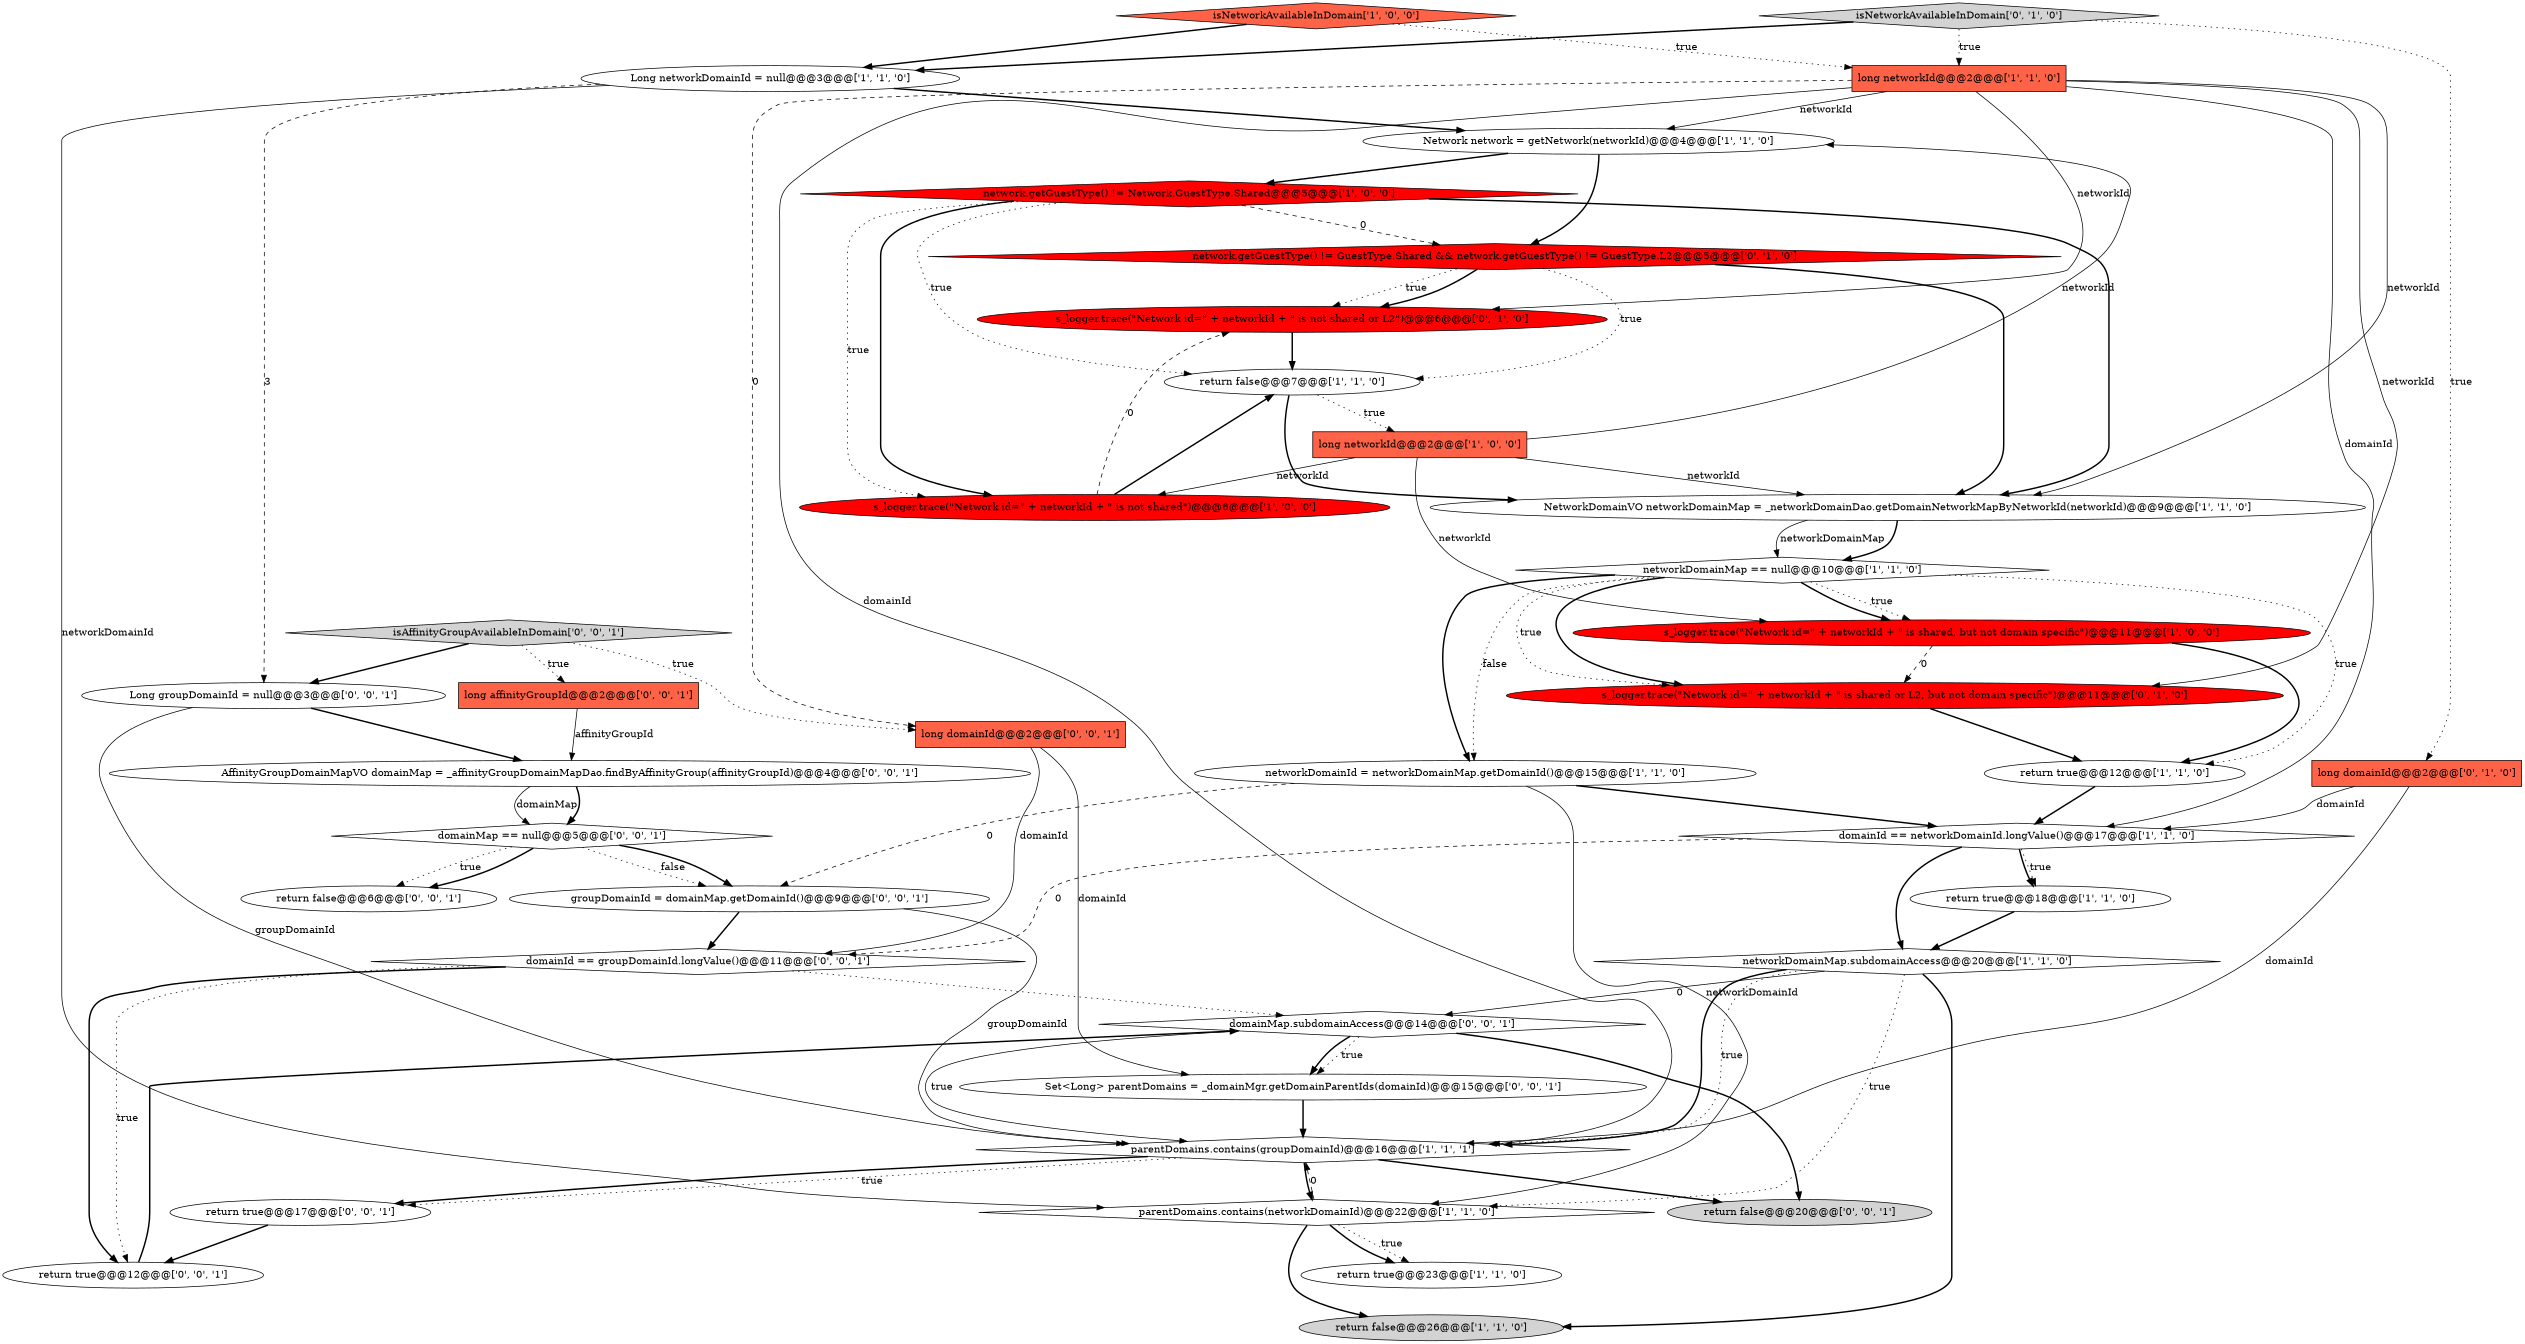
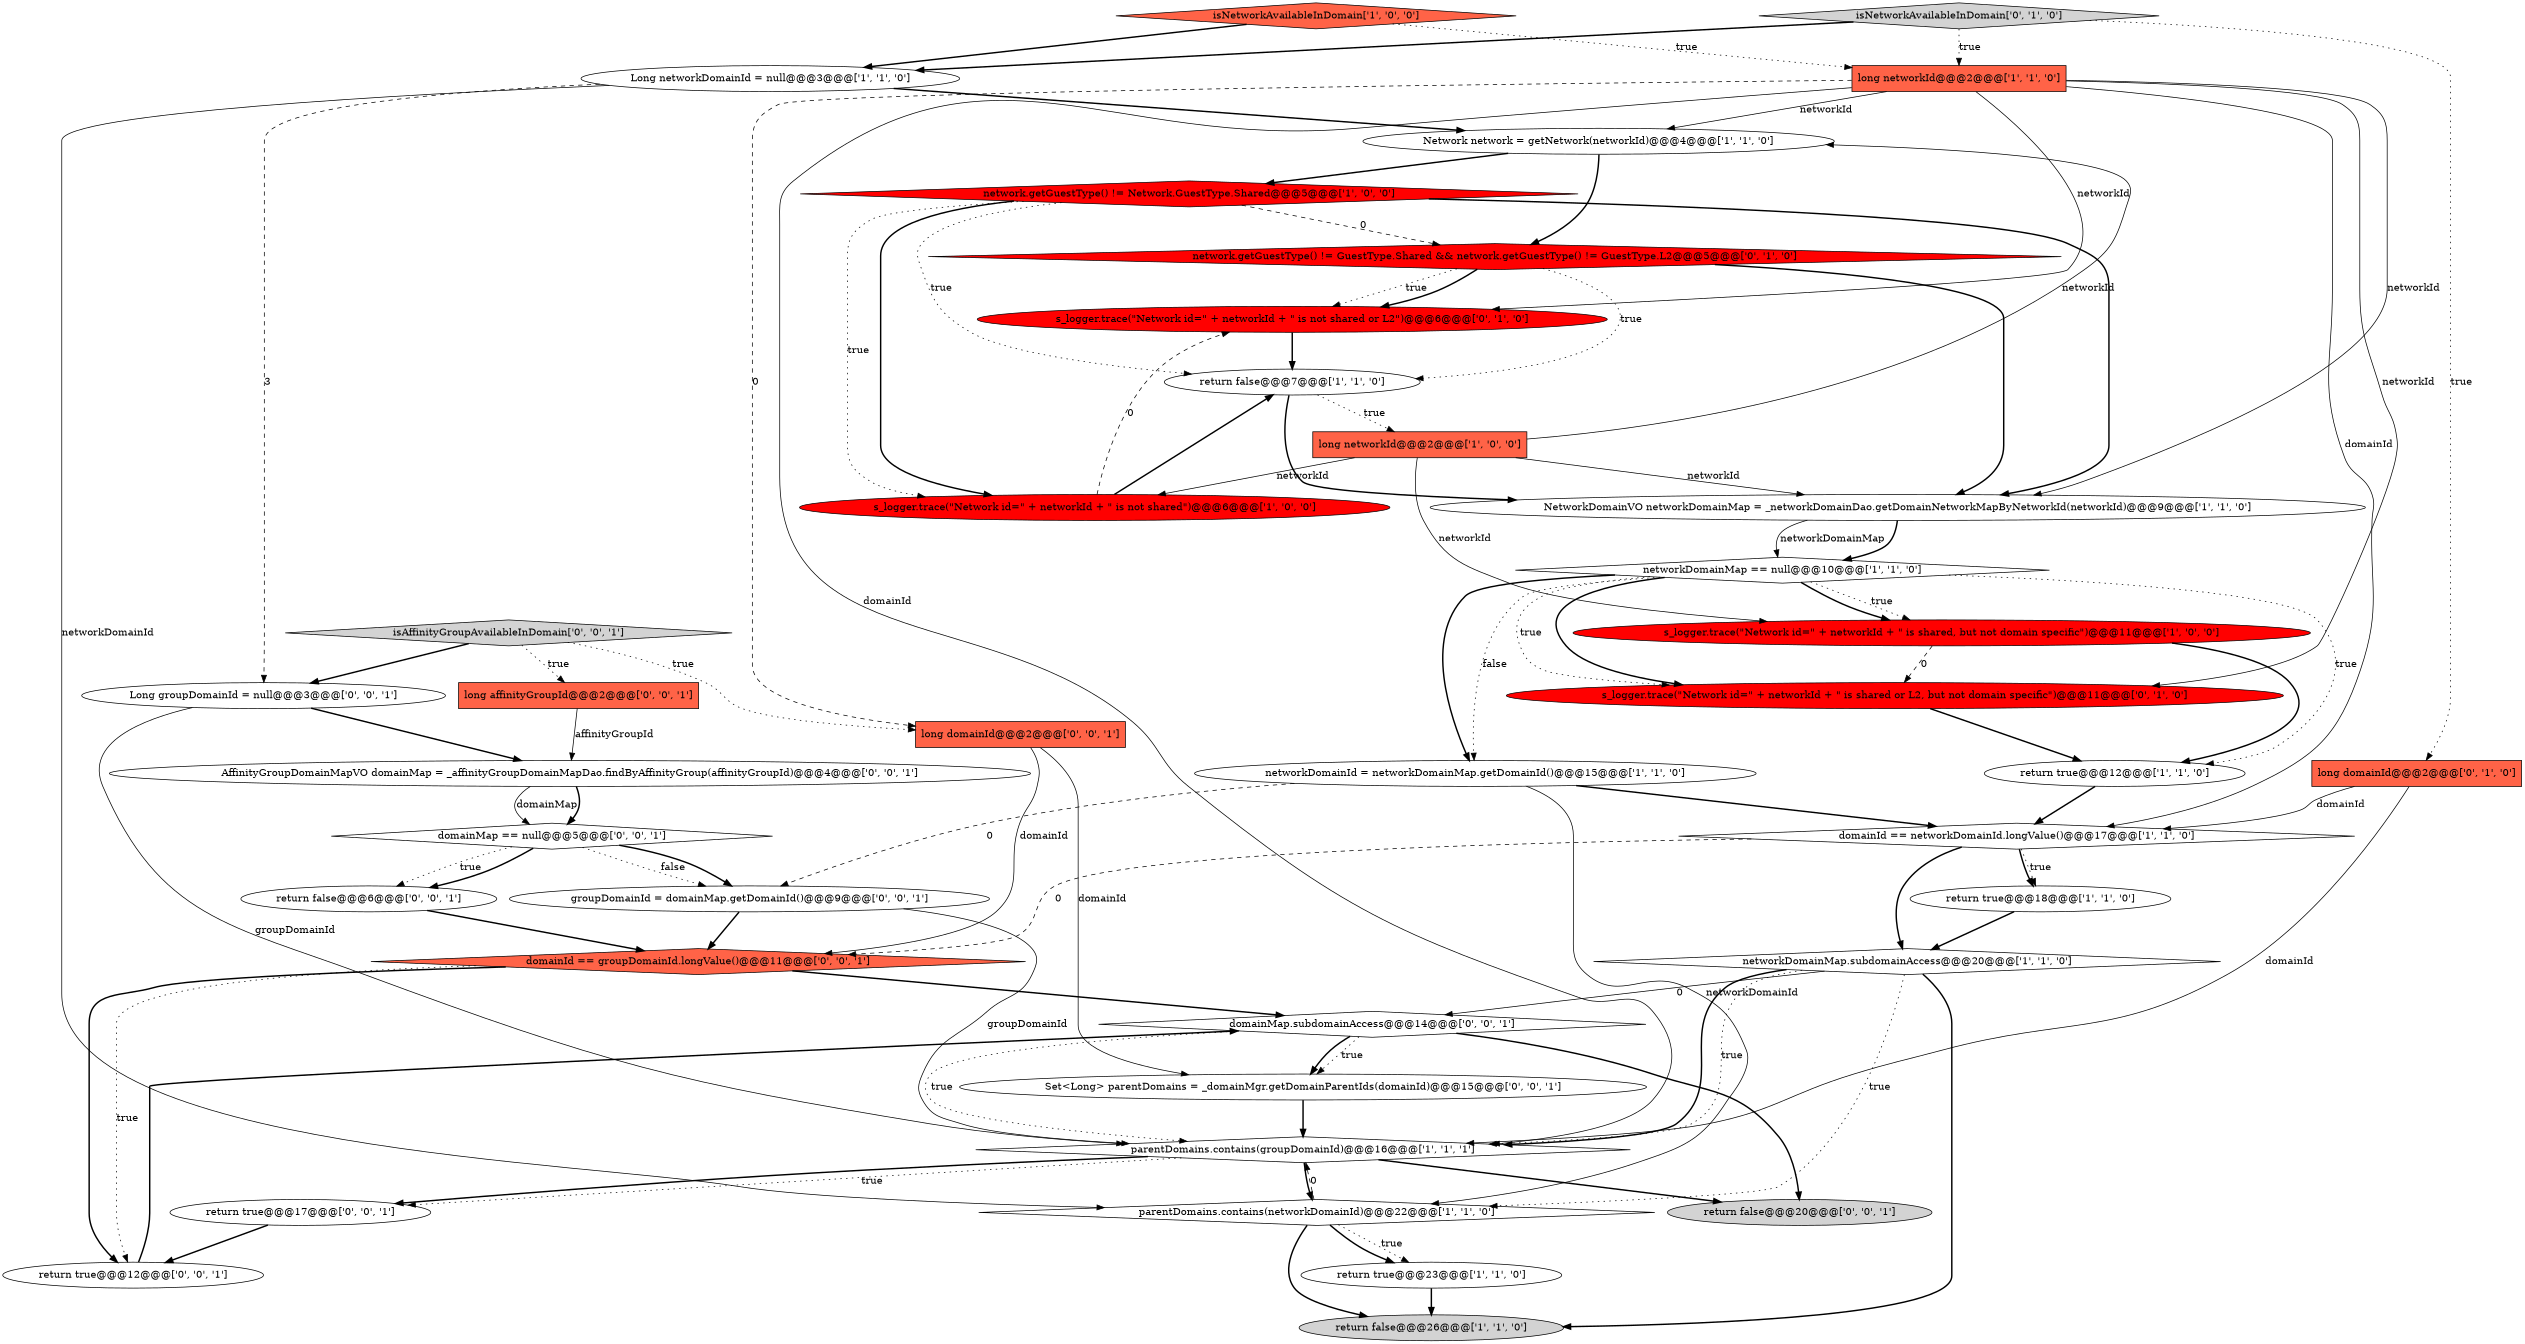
none -> (532, 930)
(698, 962) -> (698, 962)
(1034, 993) -> (1034, 993)
(944, 1066) -> (944, 1066)
none -> (1431, 1298)
